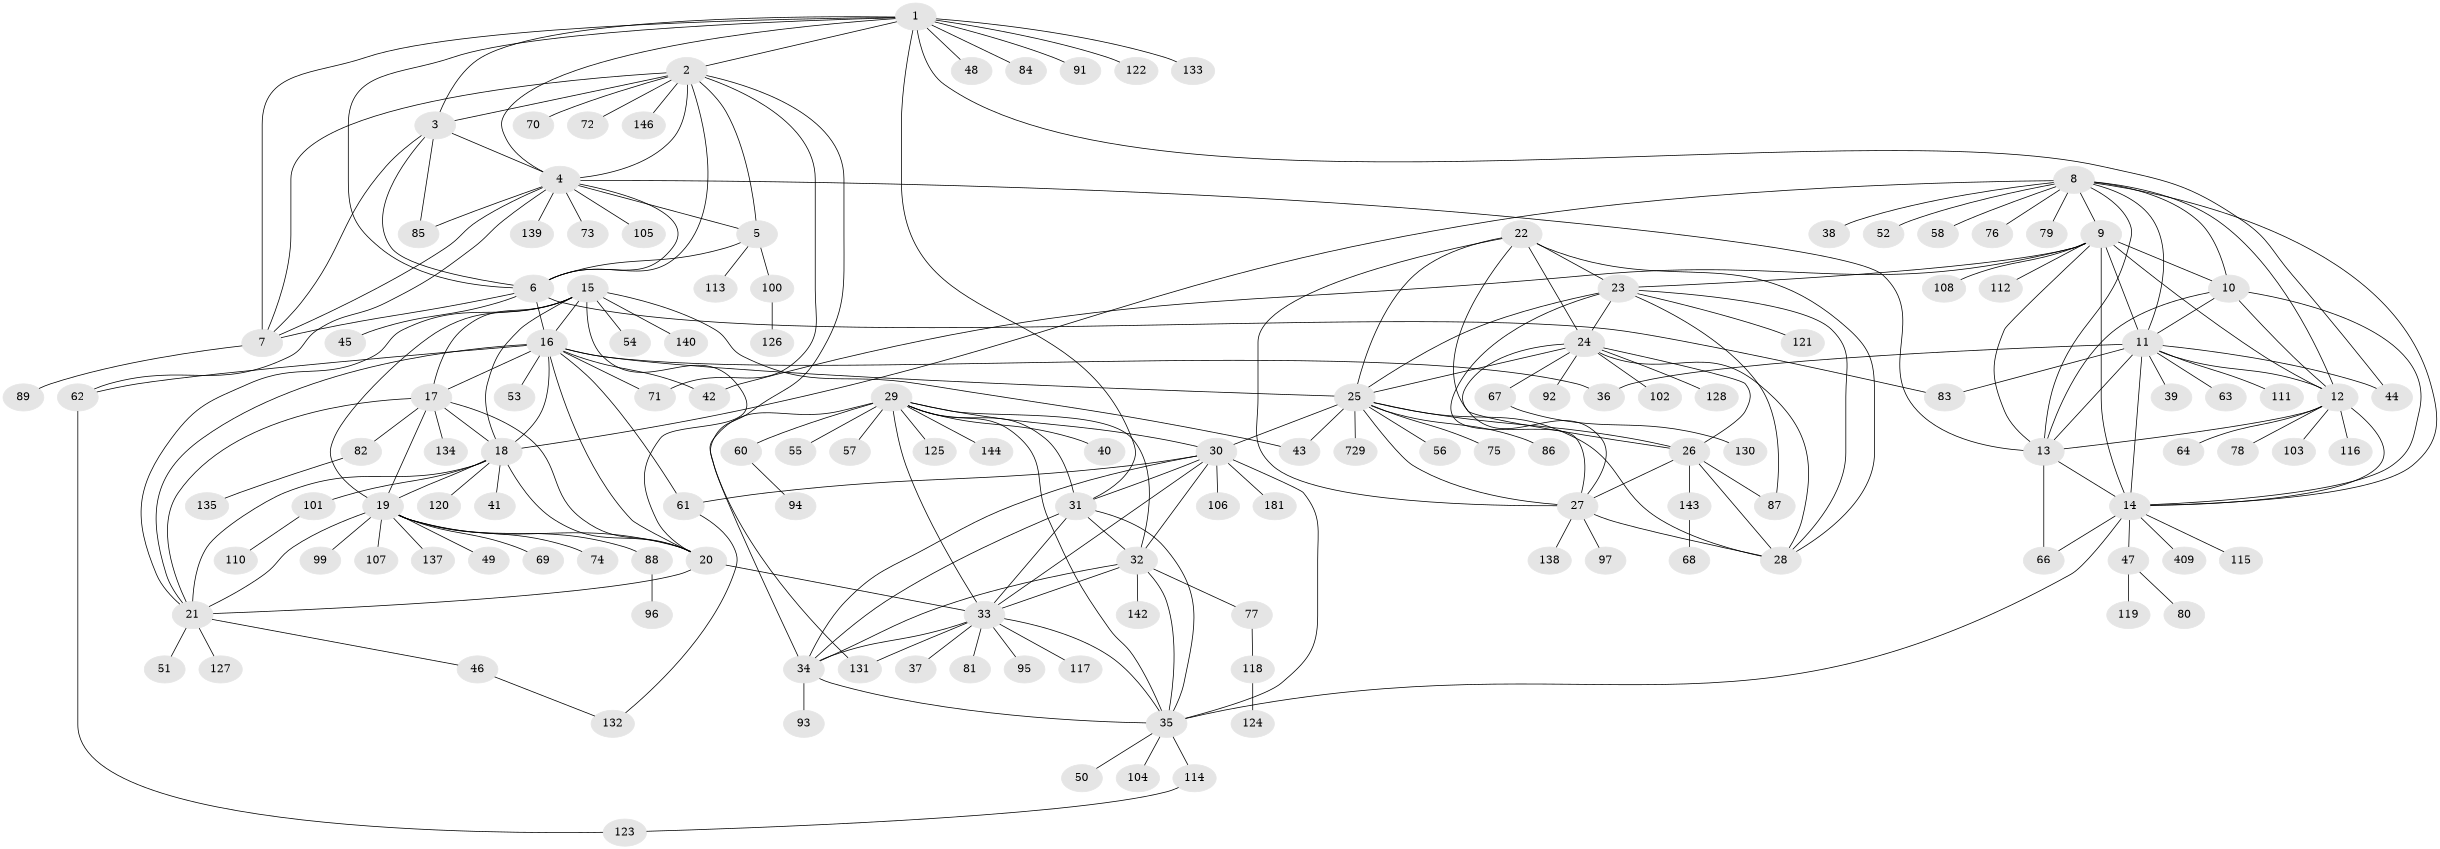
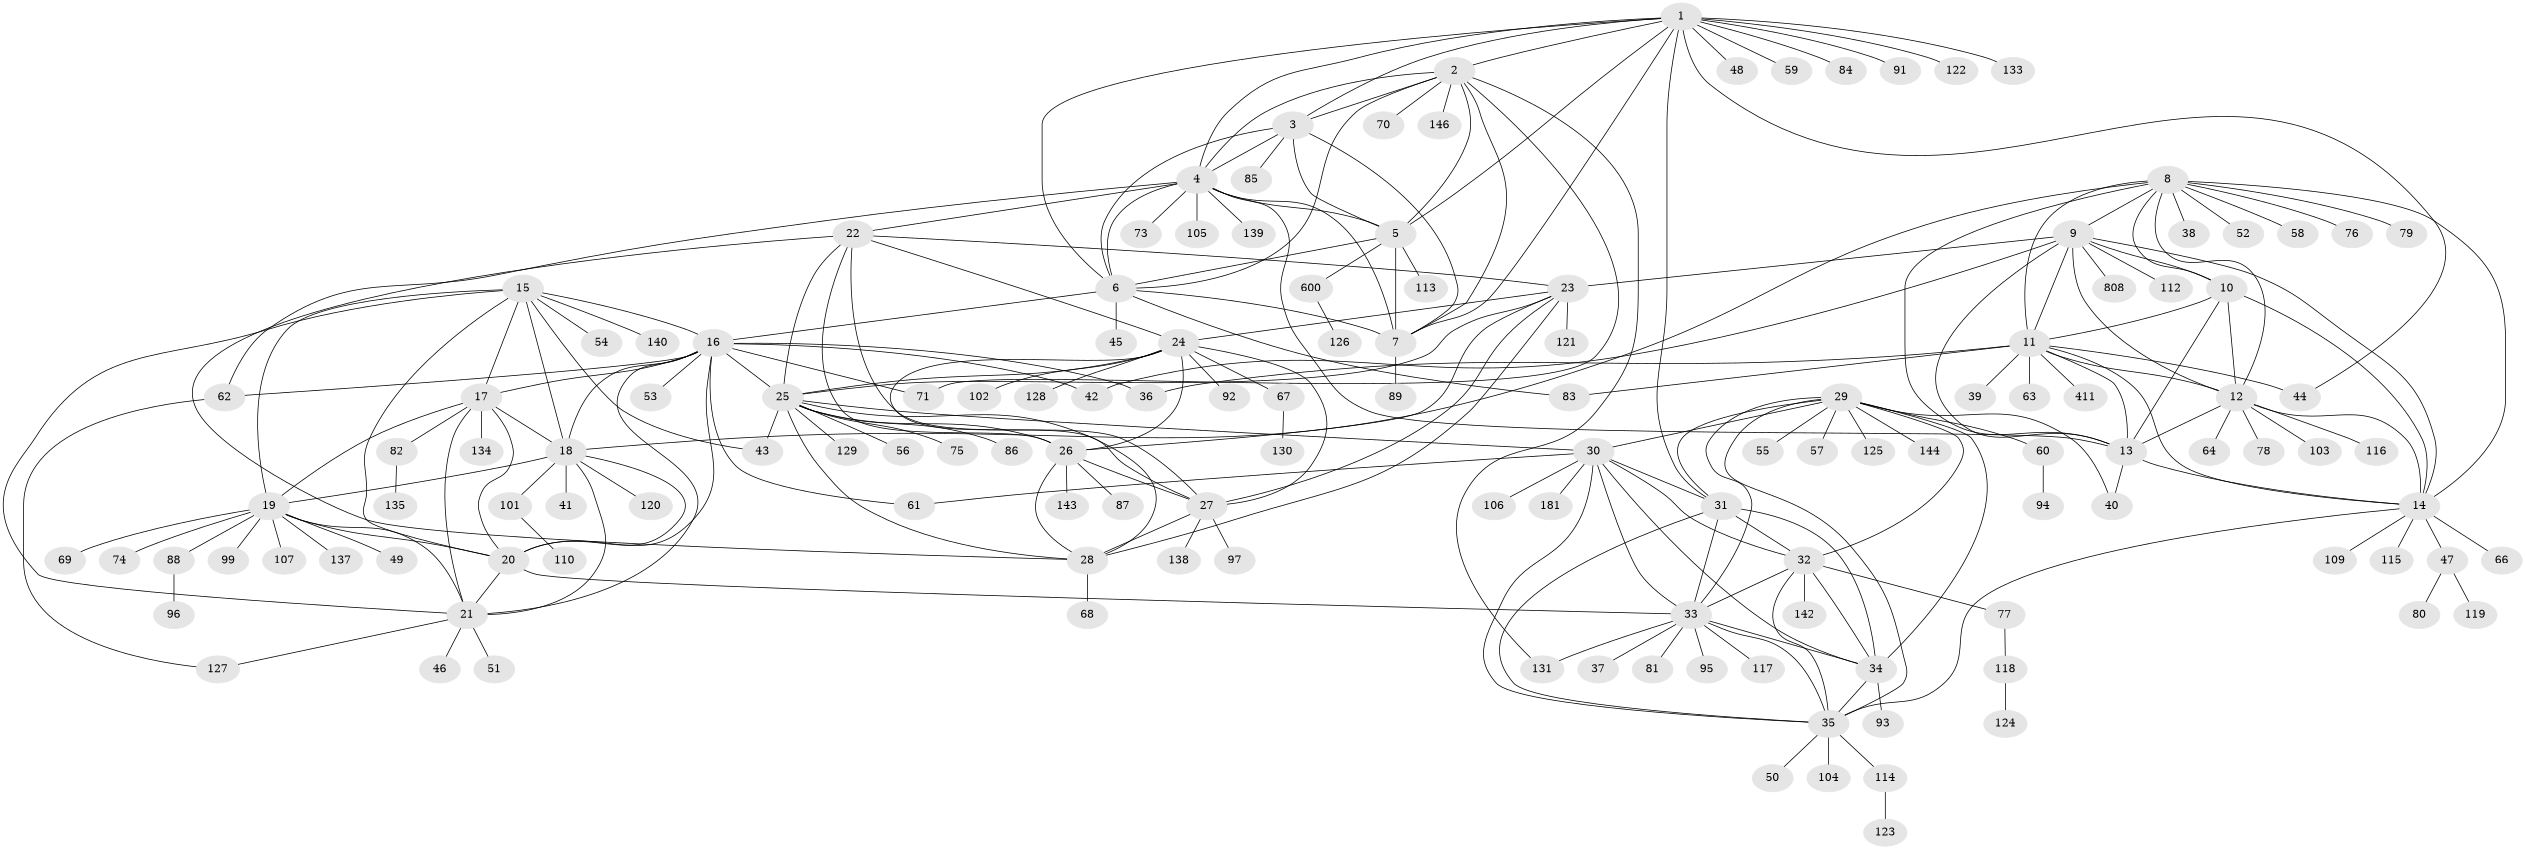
none -> (1792, 71)
(588, 125) -> none
none -> (1540, 128)
none -> (1321, 200)
(489, 206) -> (1025, 207)
(772, 289) -> (1311, 289)
none -> (1396, 289)
(1944, 289) -> (2114, 289)
(1736, 359) -> (1431, 405)
(2282, 397) -> (2086, 397)
(1355, 452) -> (847, 452)
(2044, 506) -> (2119, 479)
(1689, 529) -> (1087, 588)
(2184, 561) -> (2335, 561)
(613, 724) -> none
(170, 794) -> (24, 529)
